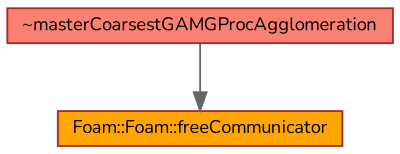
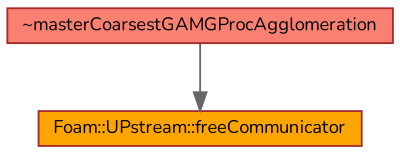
(200, 129) -> (200, 129)
